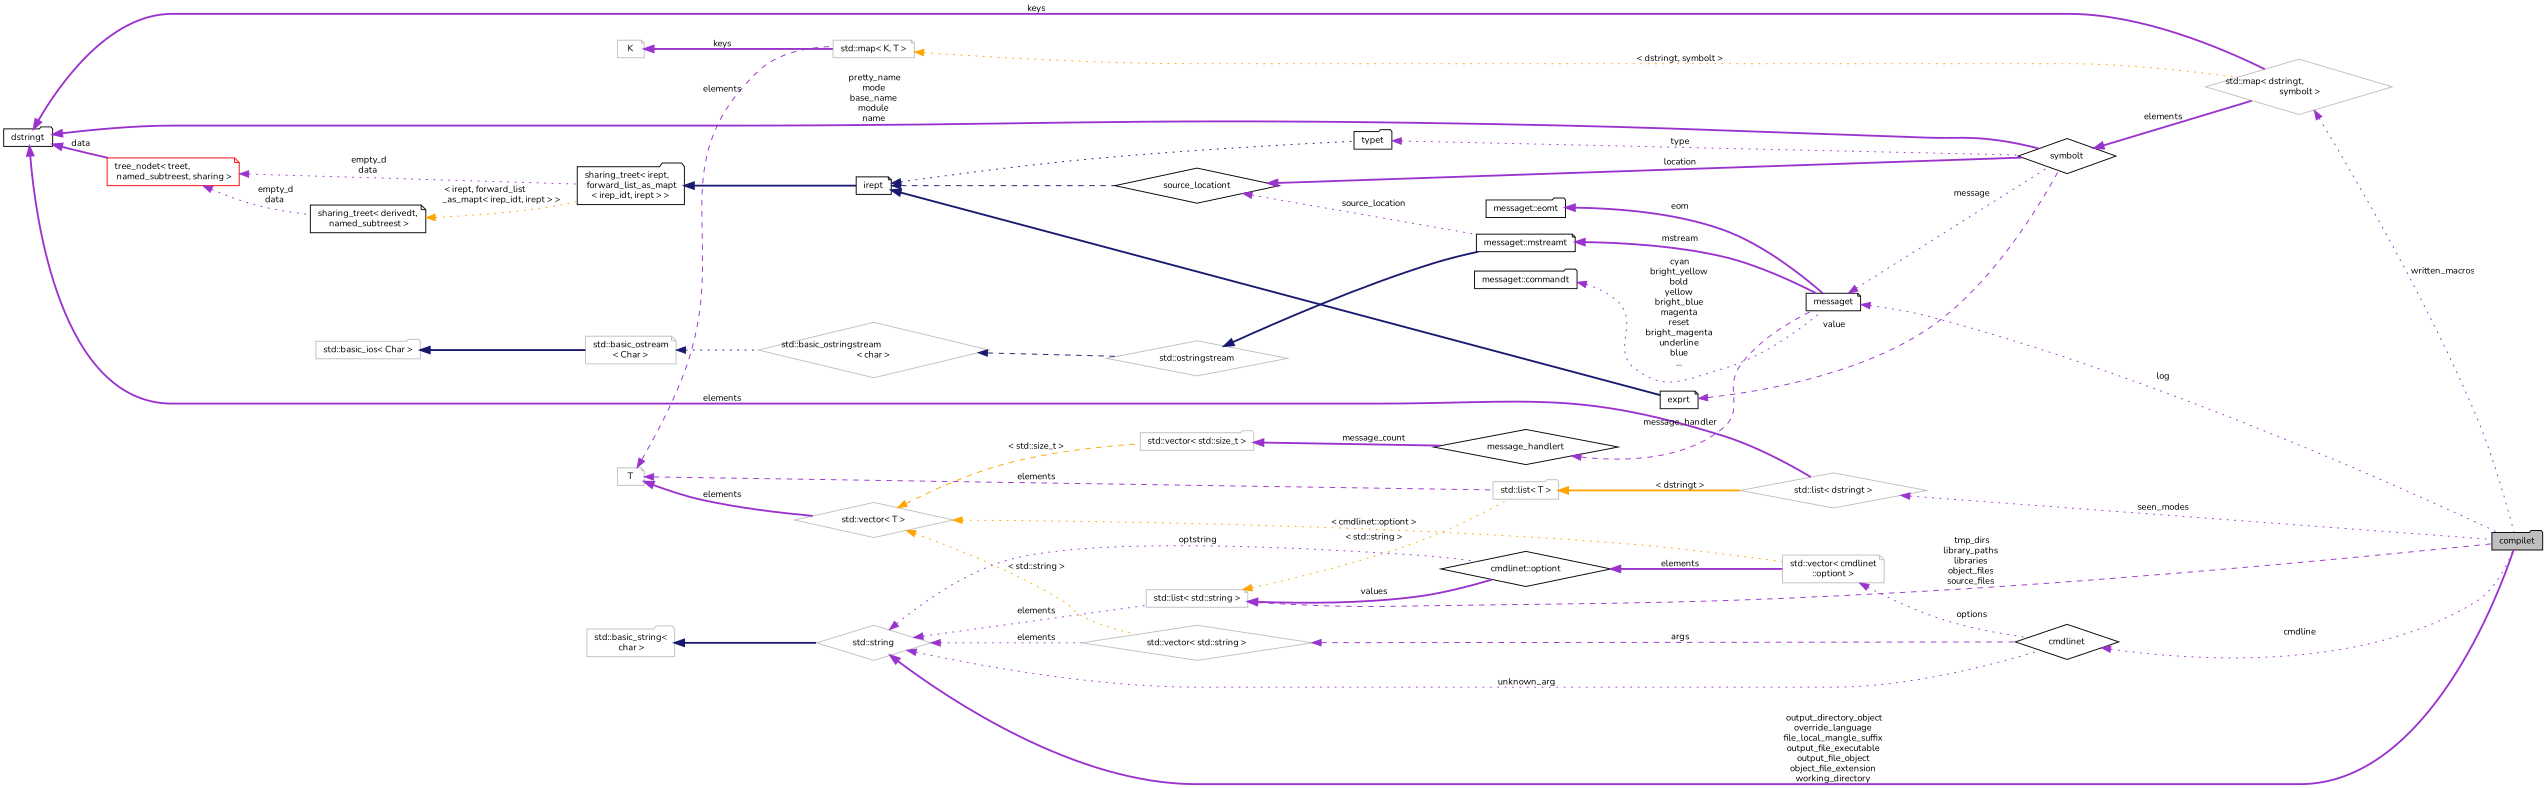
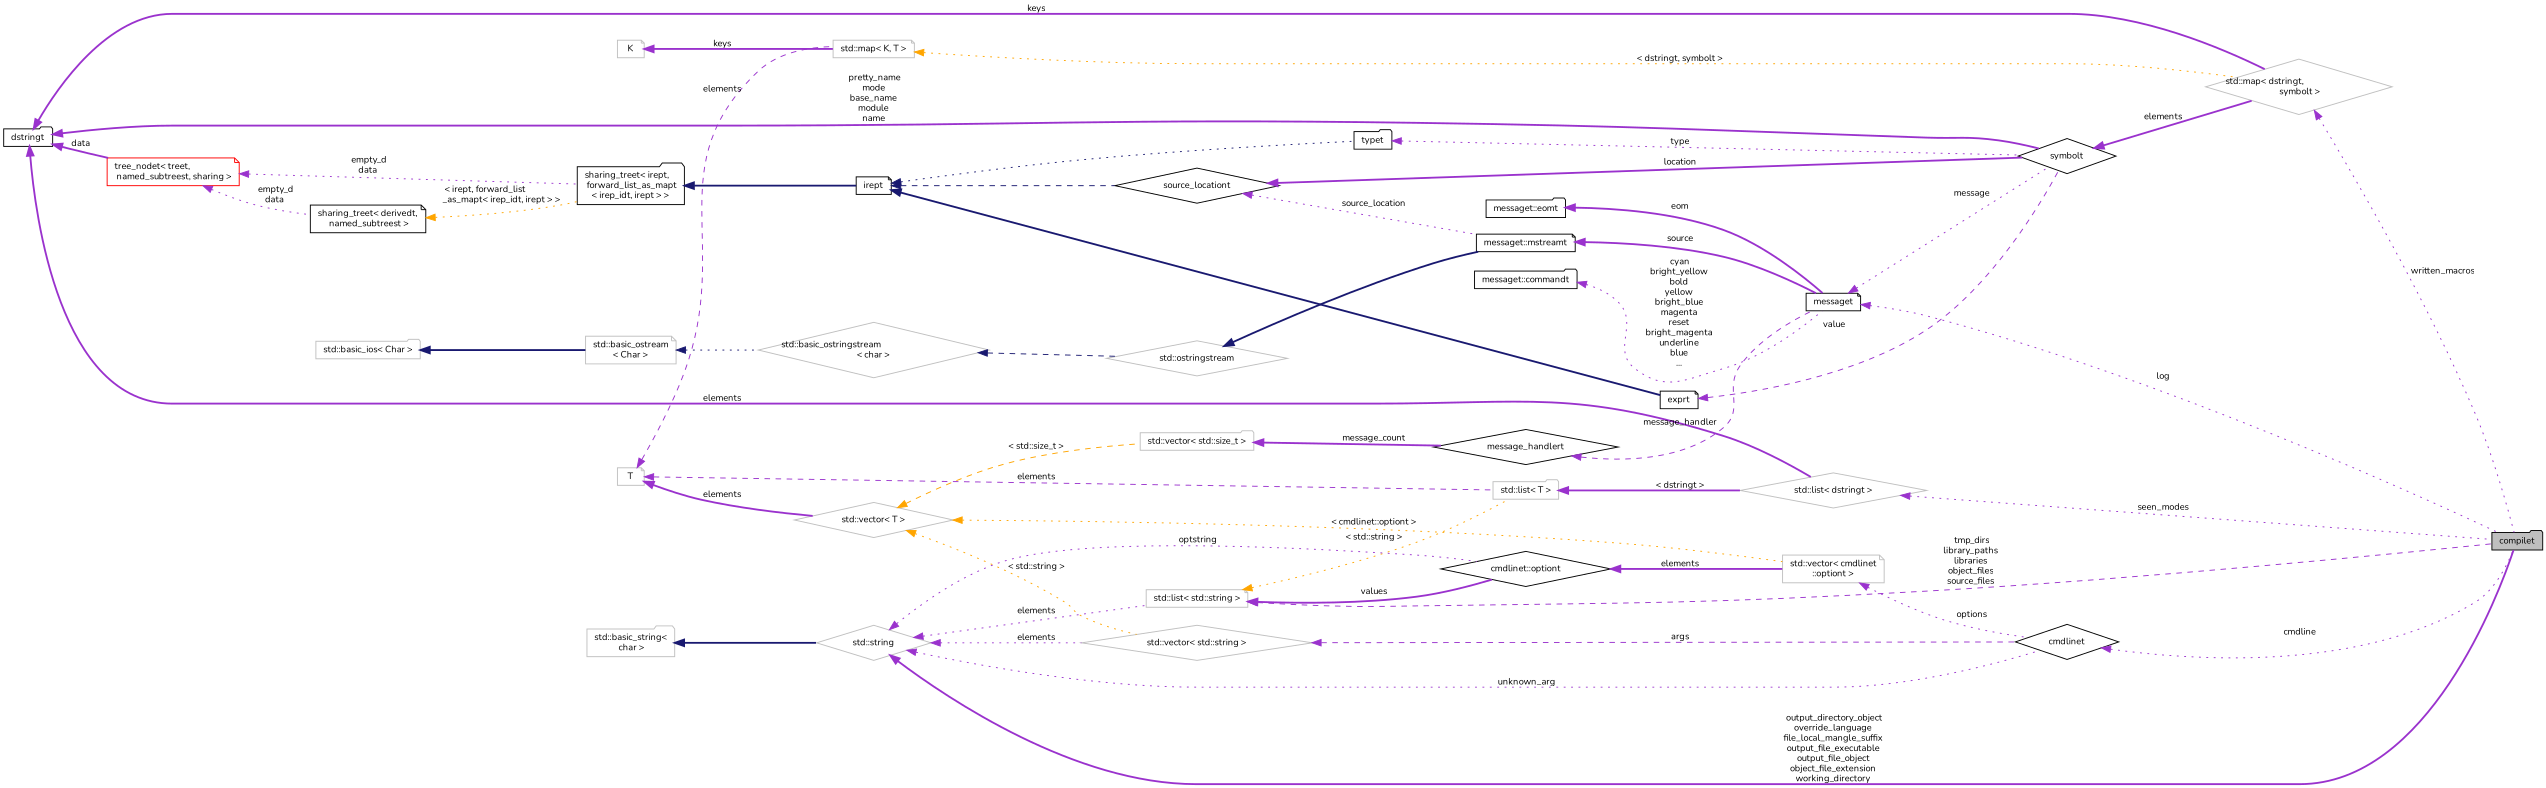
(1679, 239) -> (1679, 239)
(1654, 490) -> (1654, 490)
